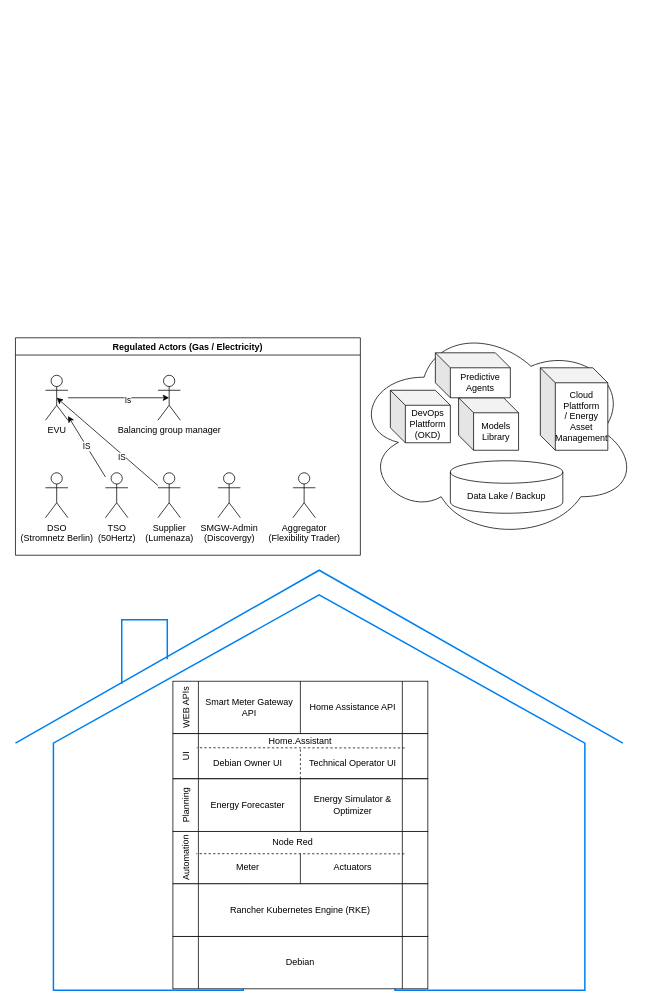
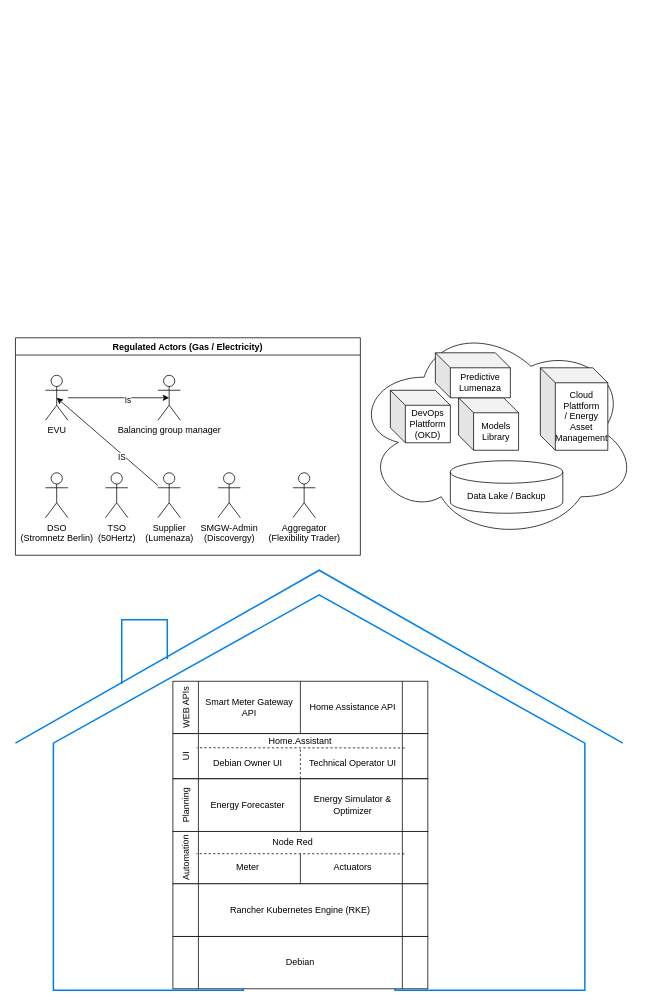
(480, 383) -> (480, 383)
(88, 449) -> none
